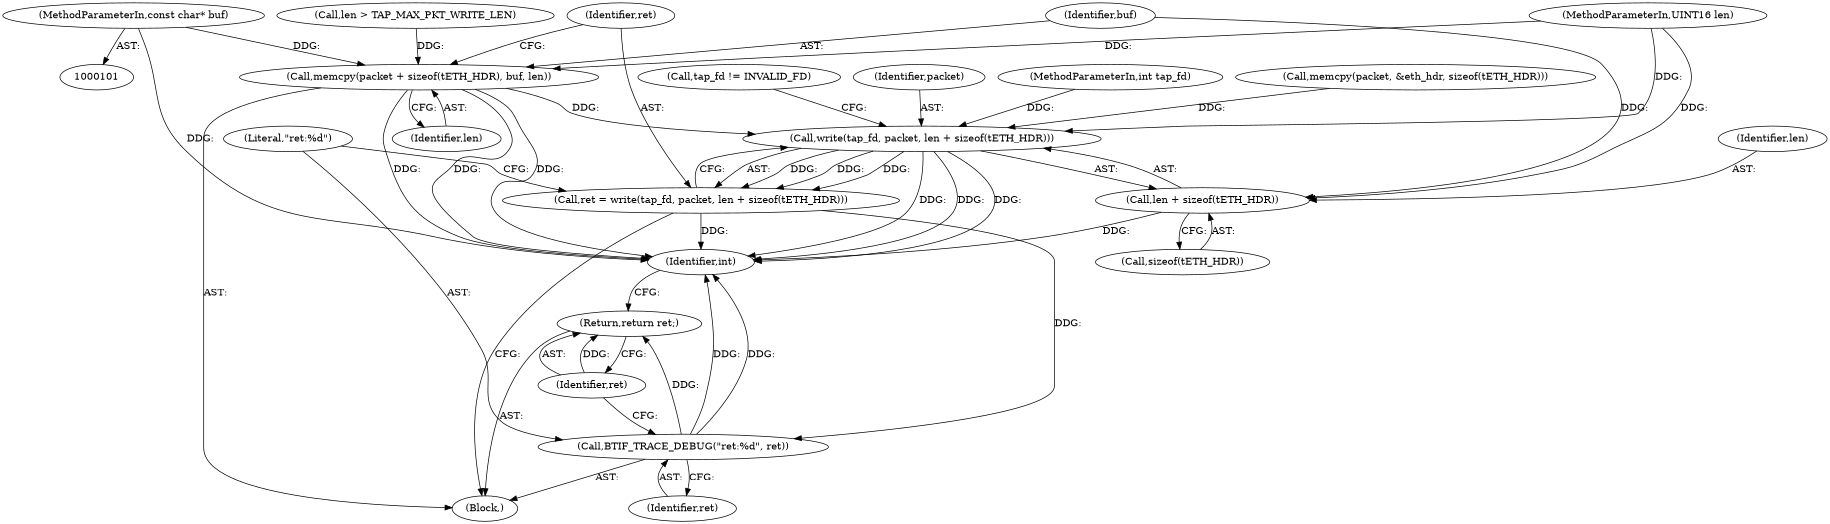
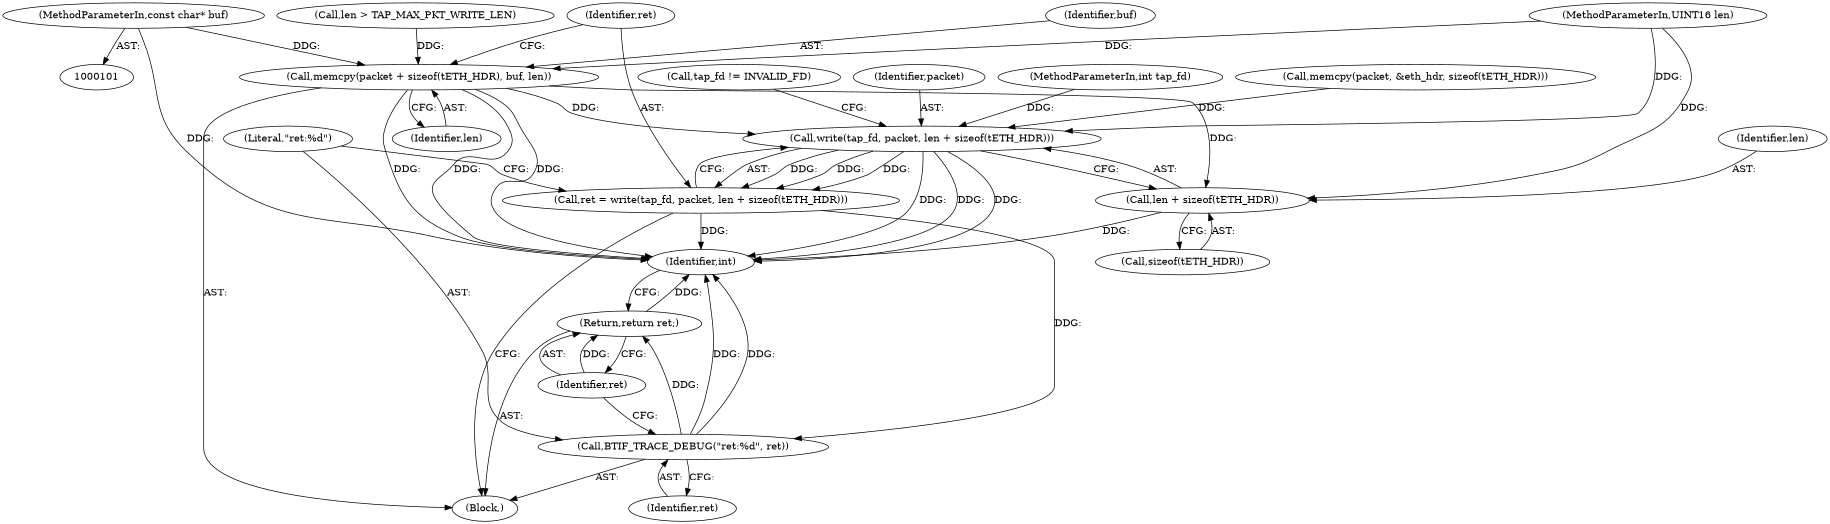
(1570, 51) -> (912, 93)
(1108, 170) -> (1108, 170)
none -> (666, 296)
